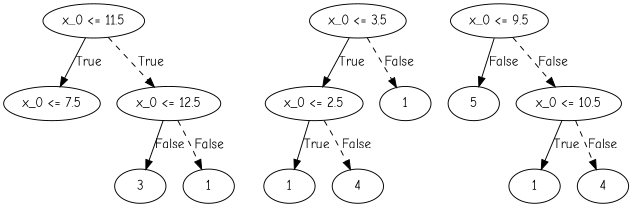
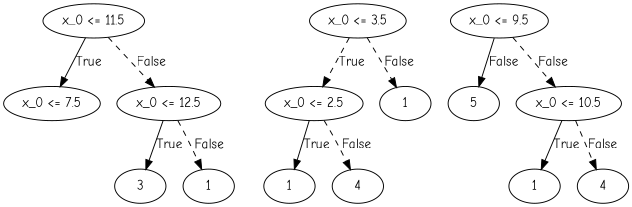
(338, 58) -> (338, 58)
(151, 62) -> (151, 62)
(170, 145) -> (170, 145)
